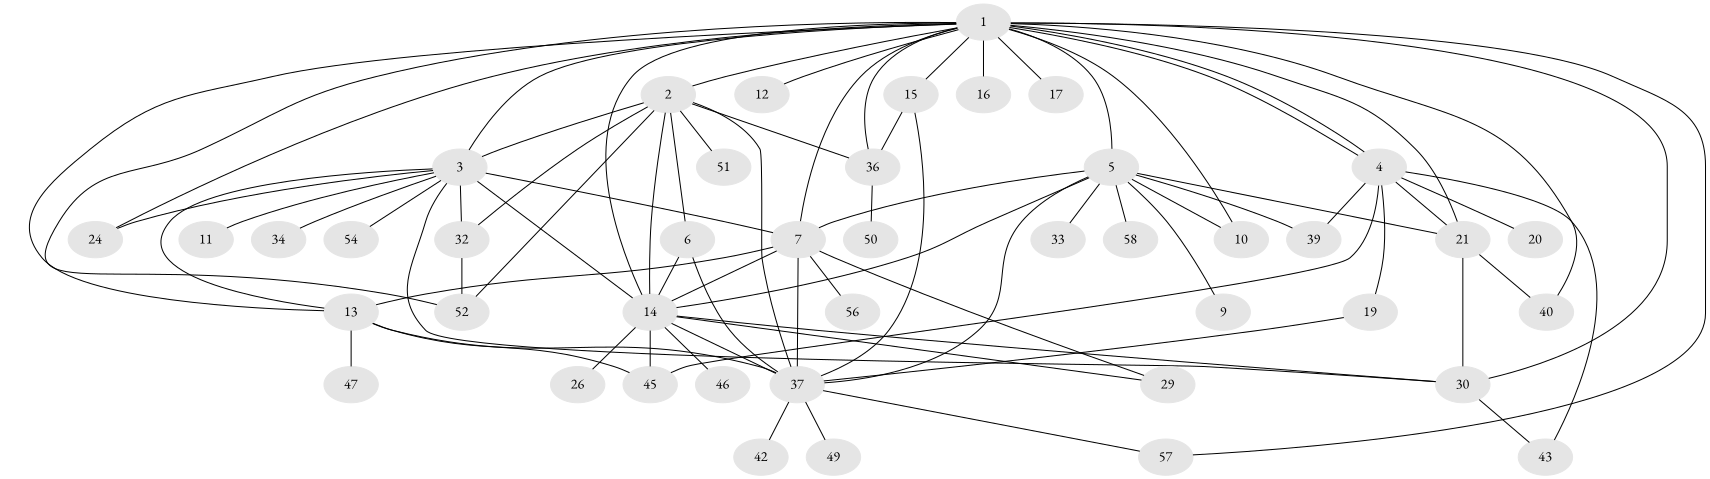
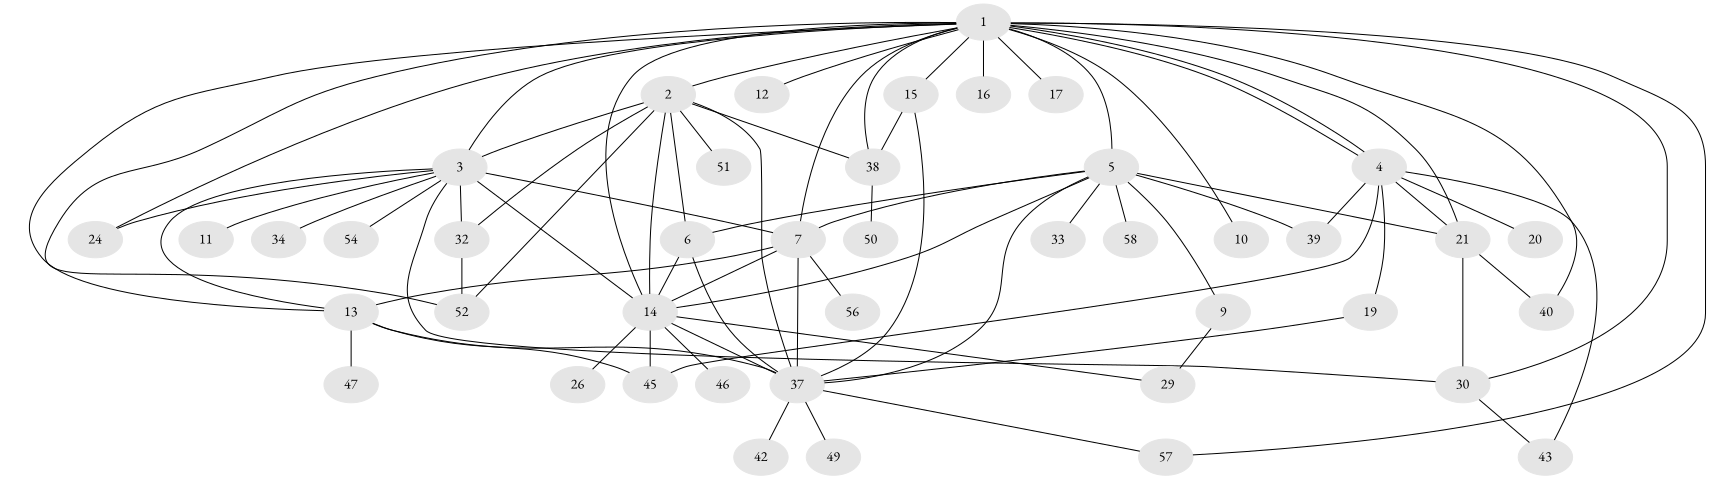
(873, 167) -> (873, 167)
(1176, 203) -> (889, 200)
(981, 316) -> (1195, 348)
(1037, 350) -> none
